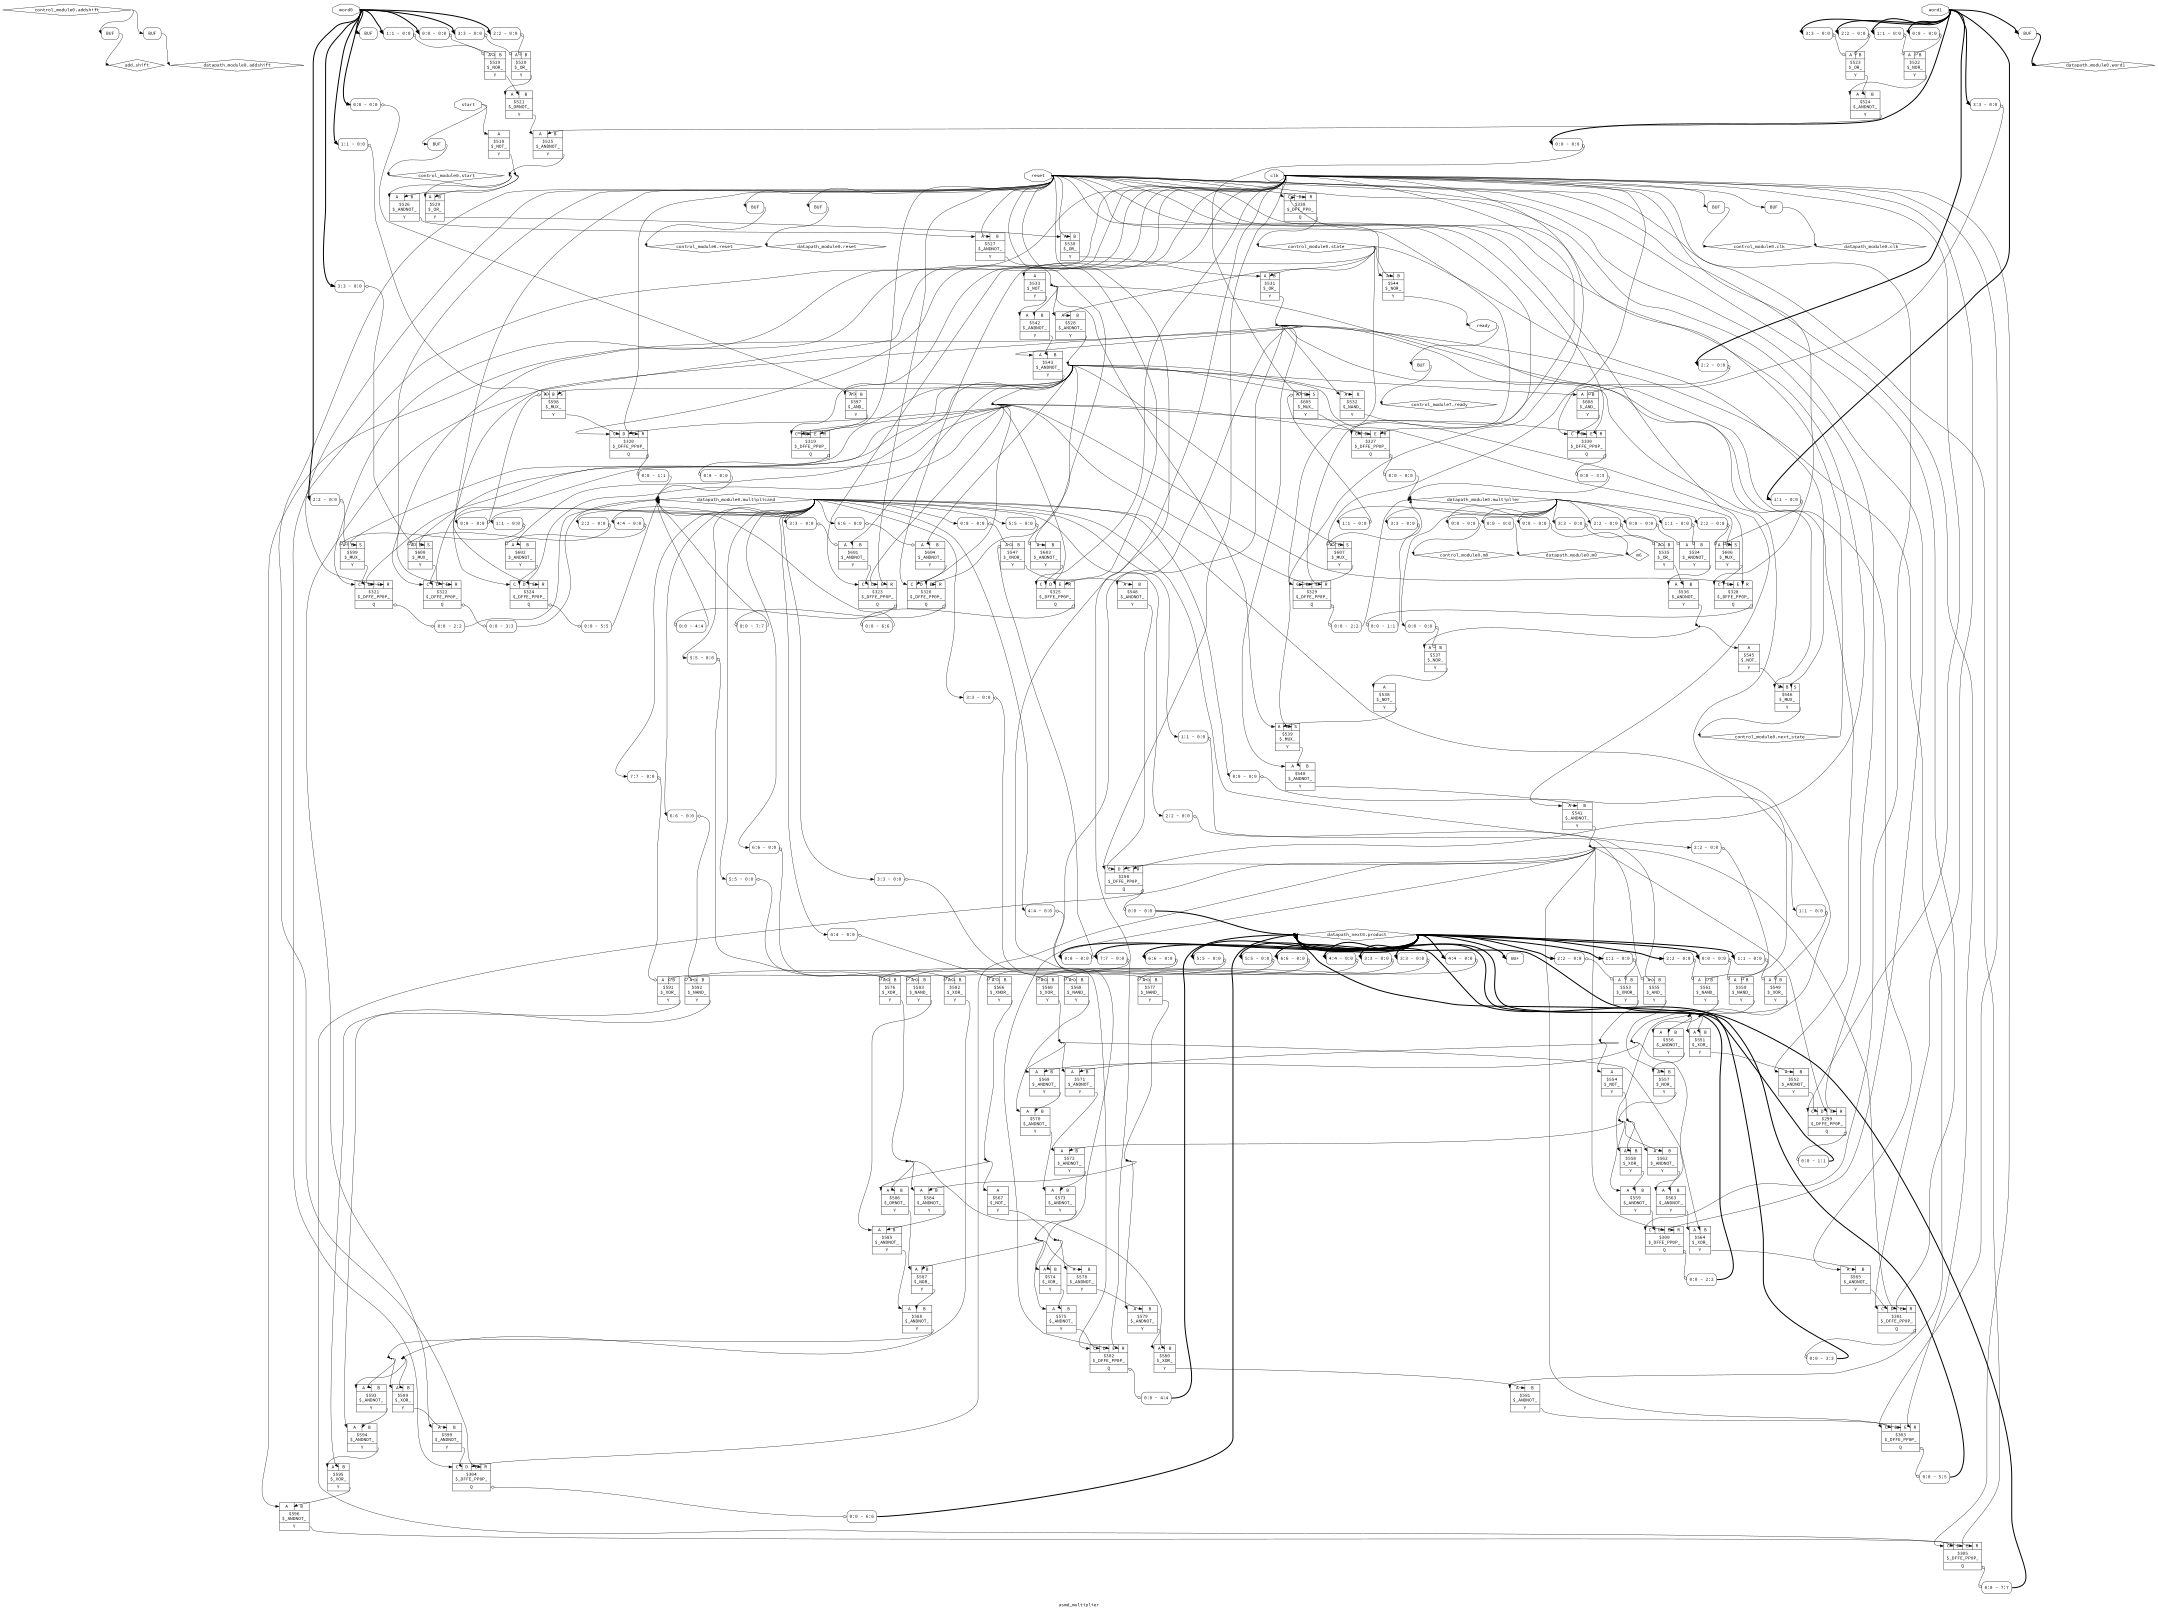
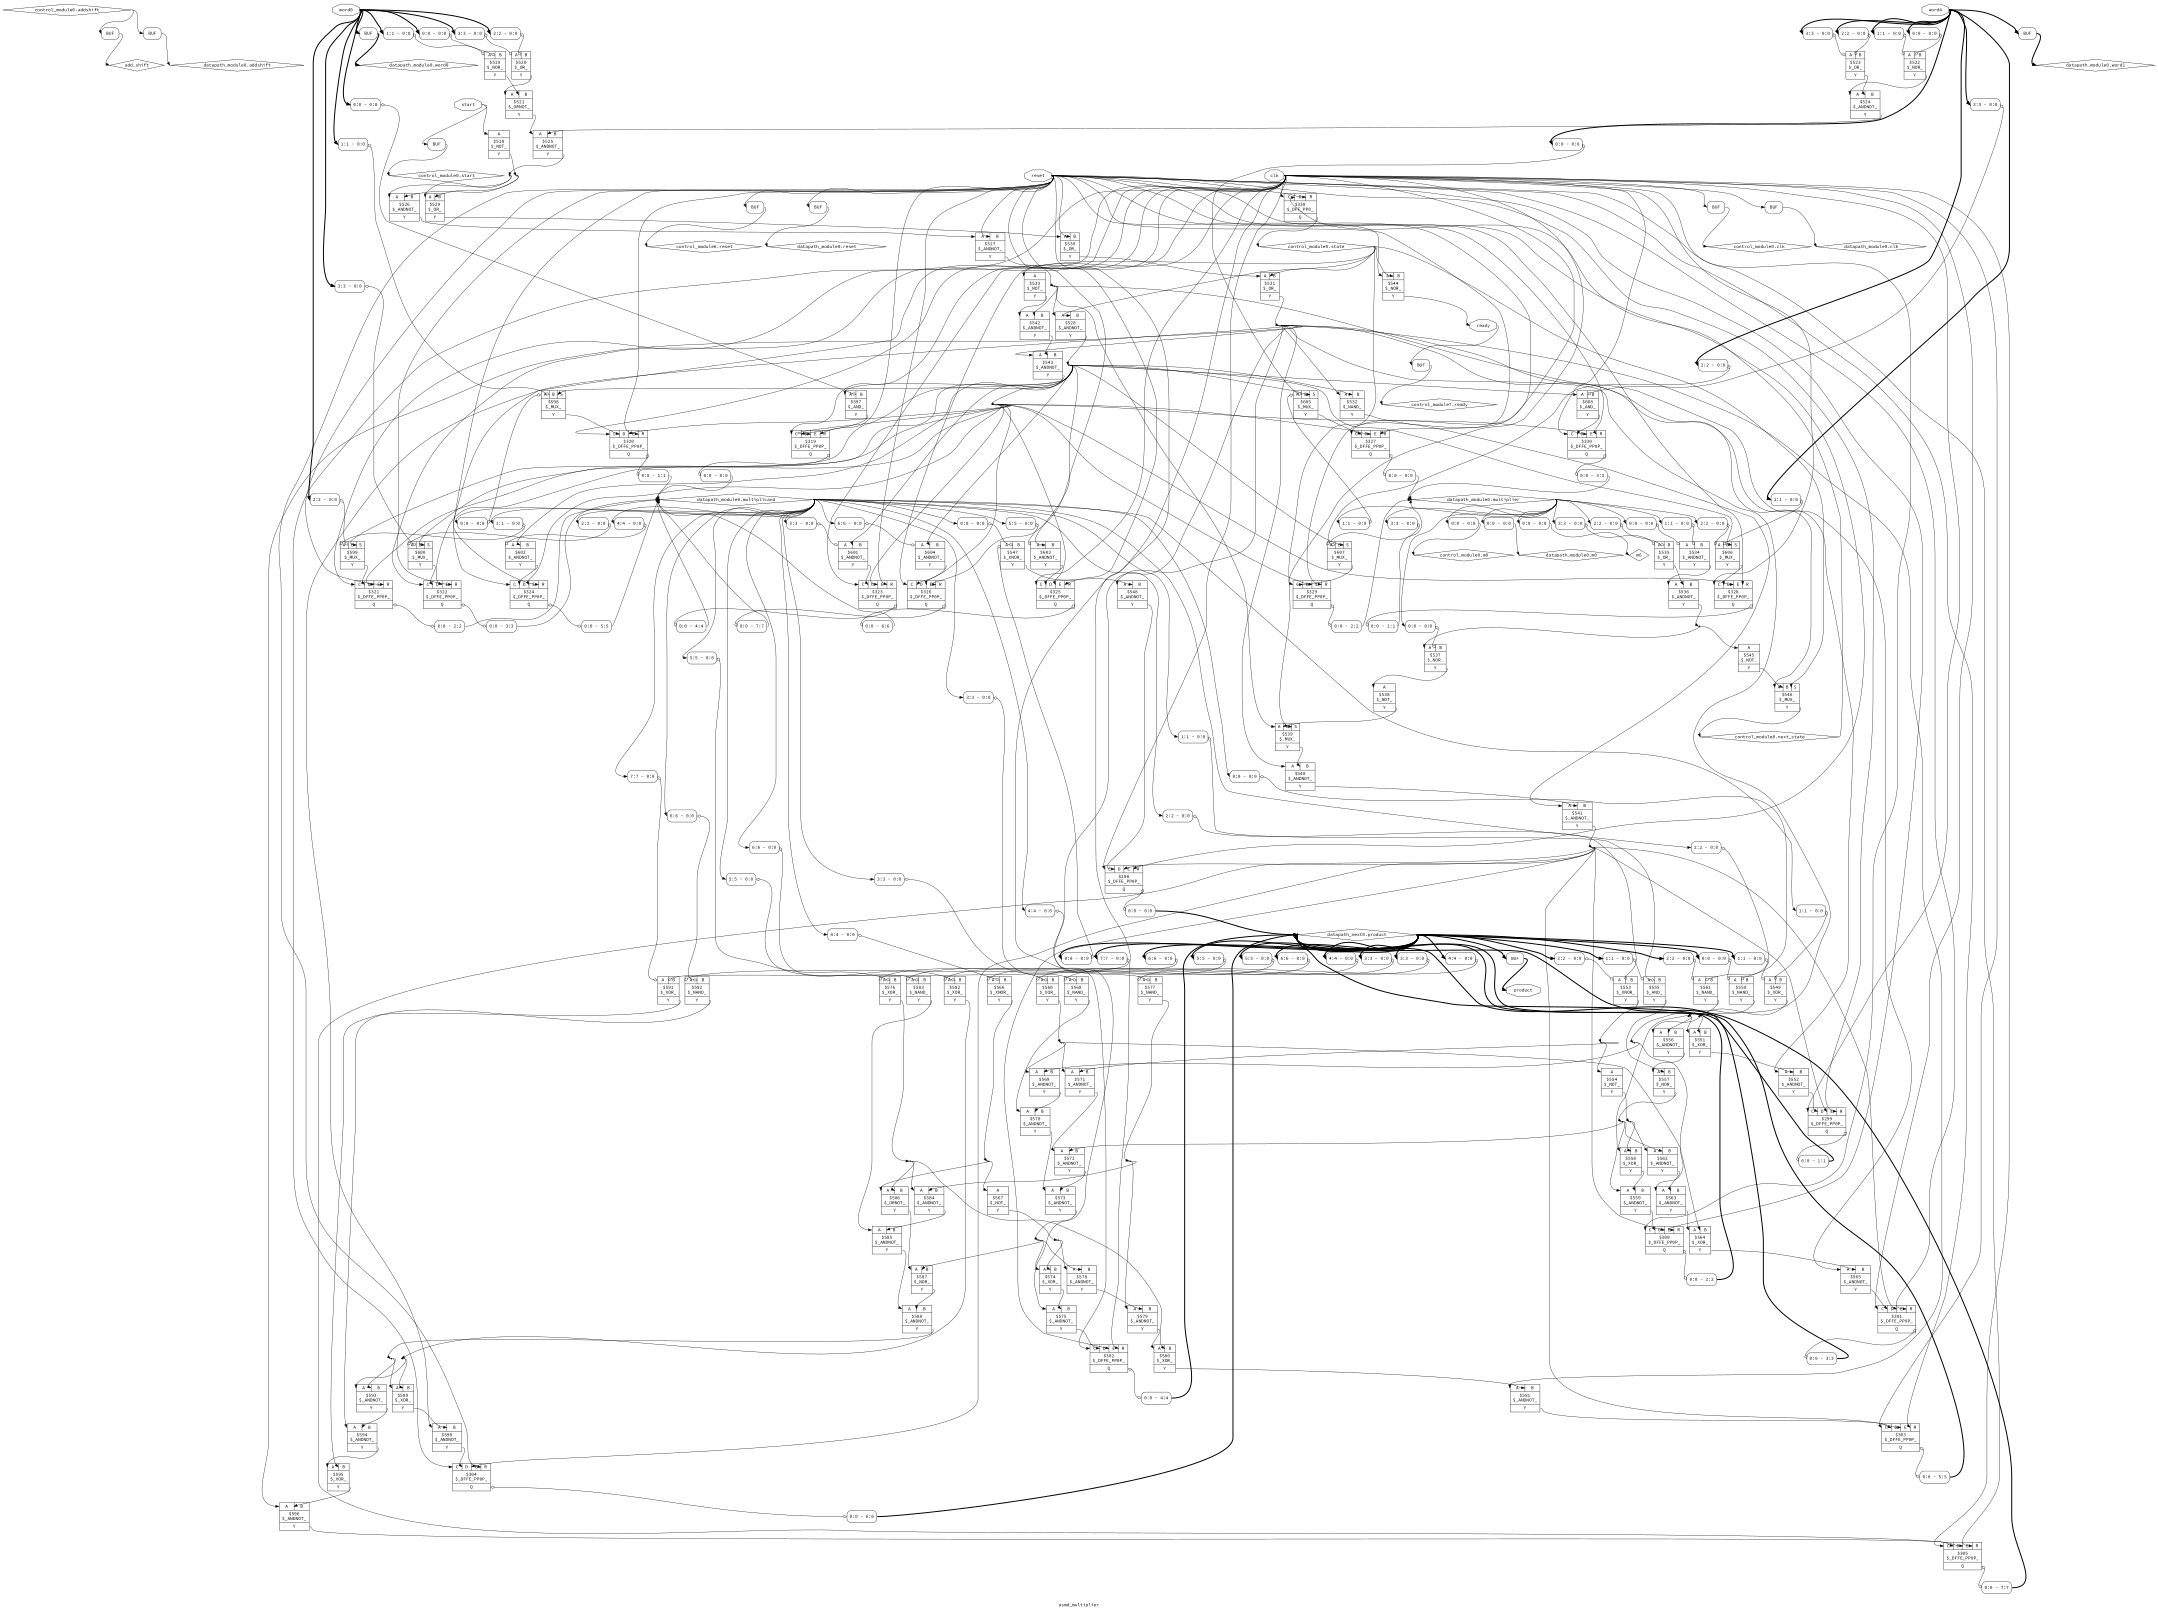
(1935, 10) -> (1935, 10)
none -> (419, 65)
none -> (1523, 990)
